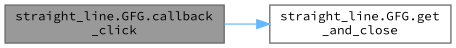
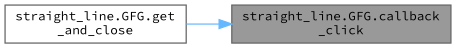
(240, 24) -> (203, 24)
